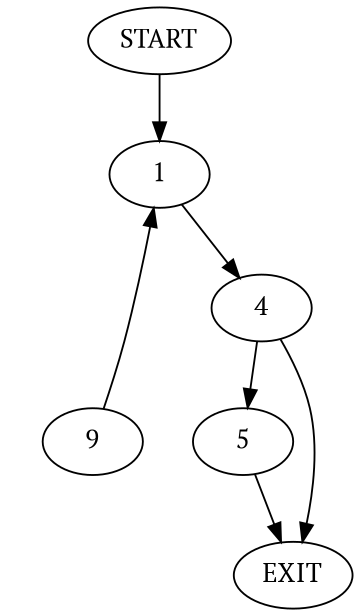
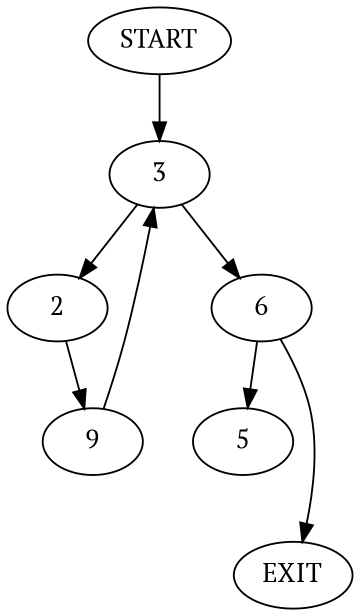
(160, 174) -> (160, 174)
none -> (58, 308)
(262, 308) -> (262, 308)
(265, 499) -> none
